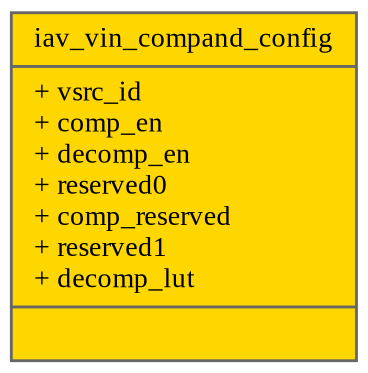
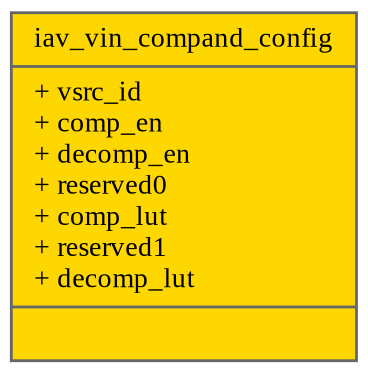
(133, 216) -> (102, 216)
